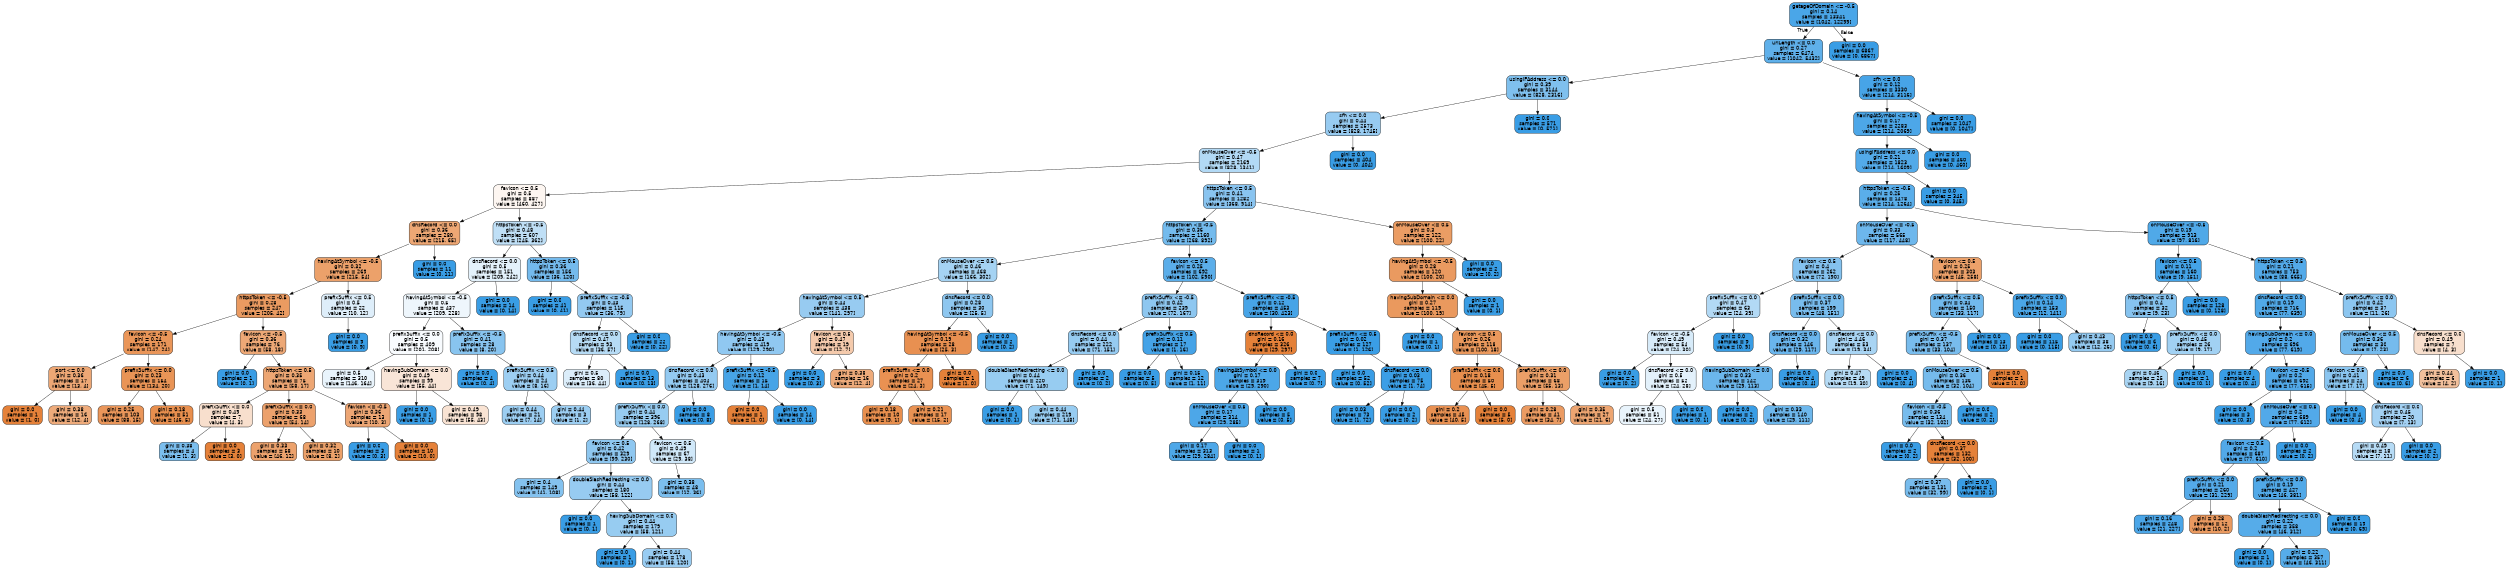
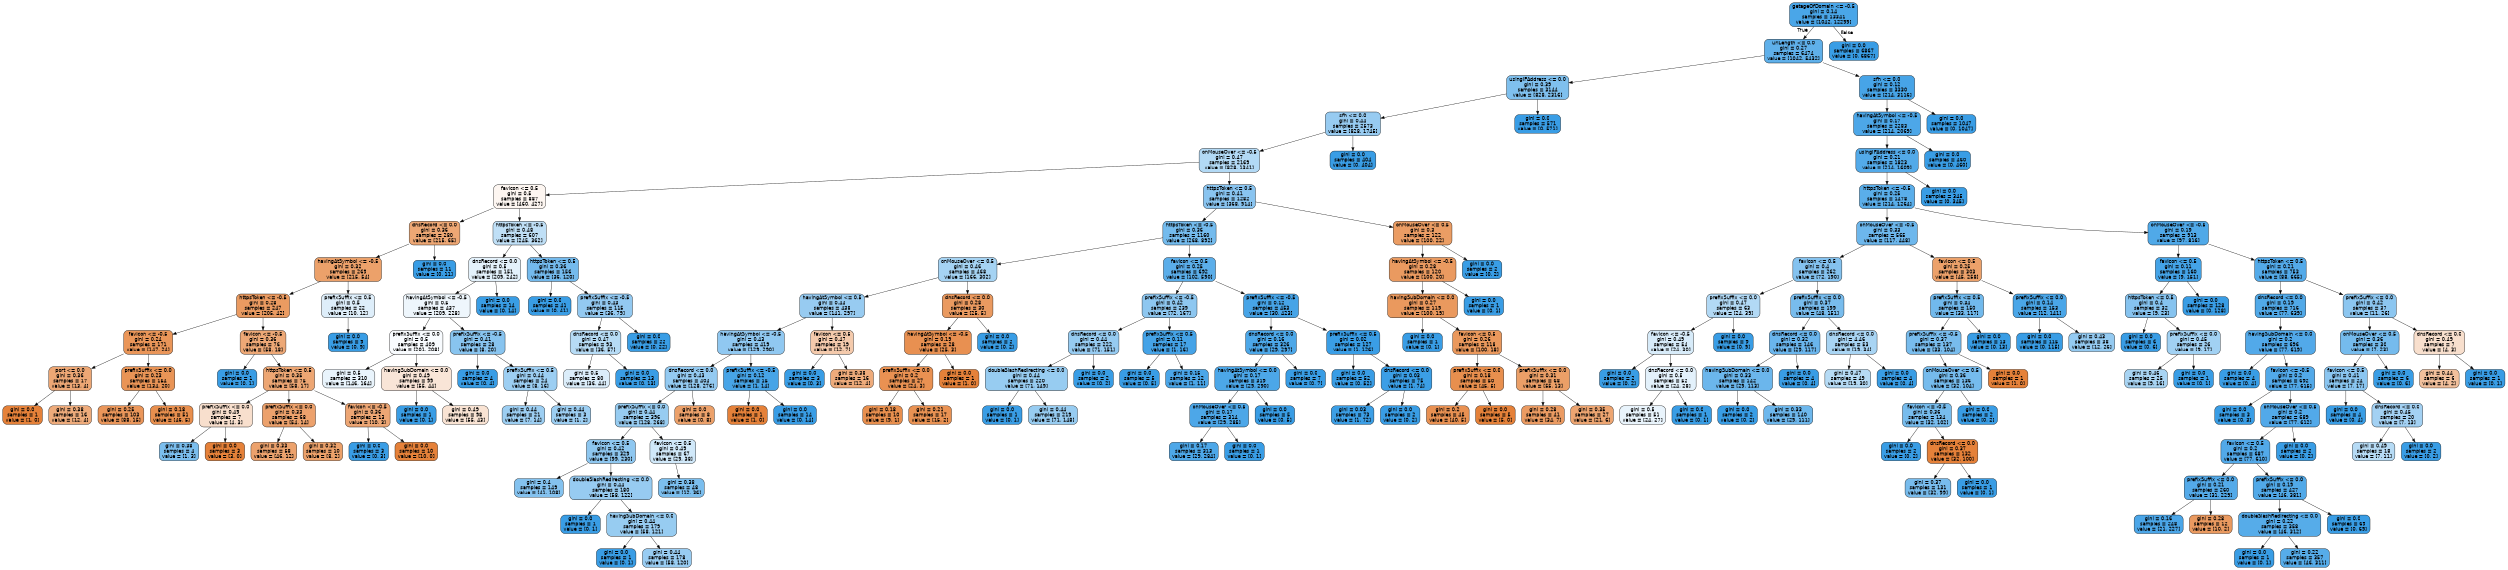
(968, 306) -> (968, 306)
(1271, 342) -> (1271, 342)
(695, 415) -> (695, 415)
(2349, 524) -> (2349, 524)
